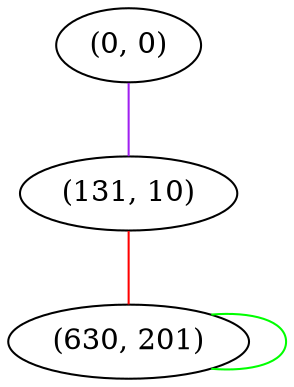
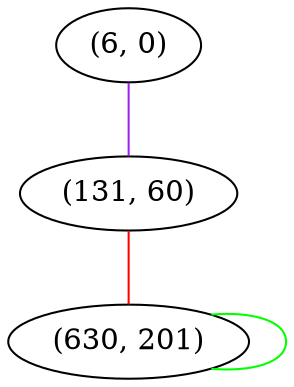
(129, 45) -> (129, 45)
(129, 193) -> (129, 193)
